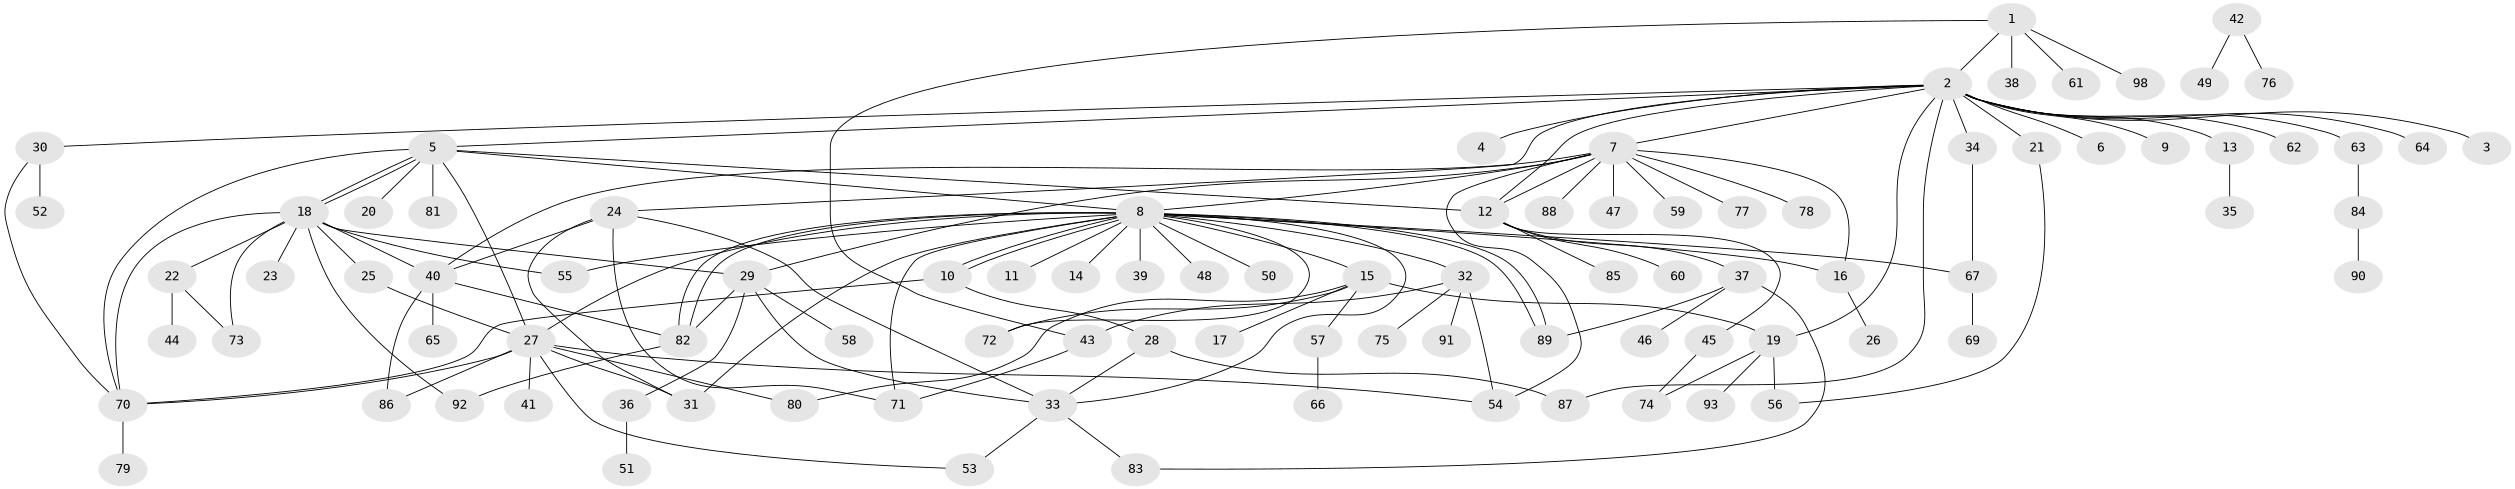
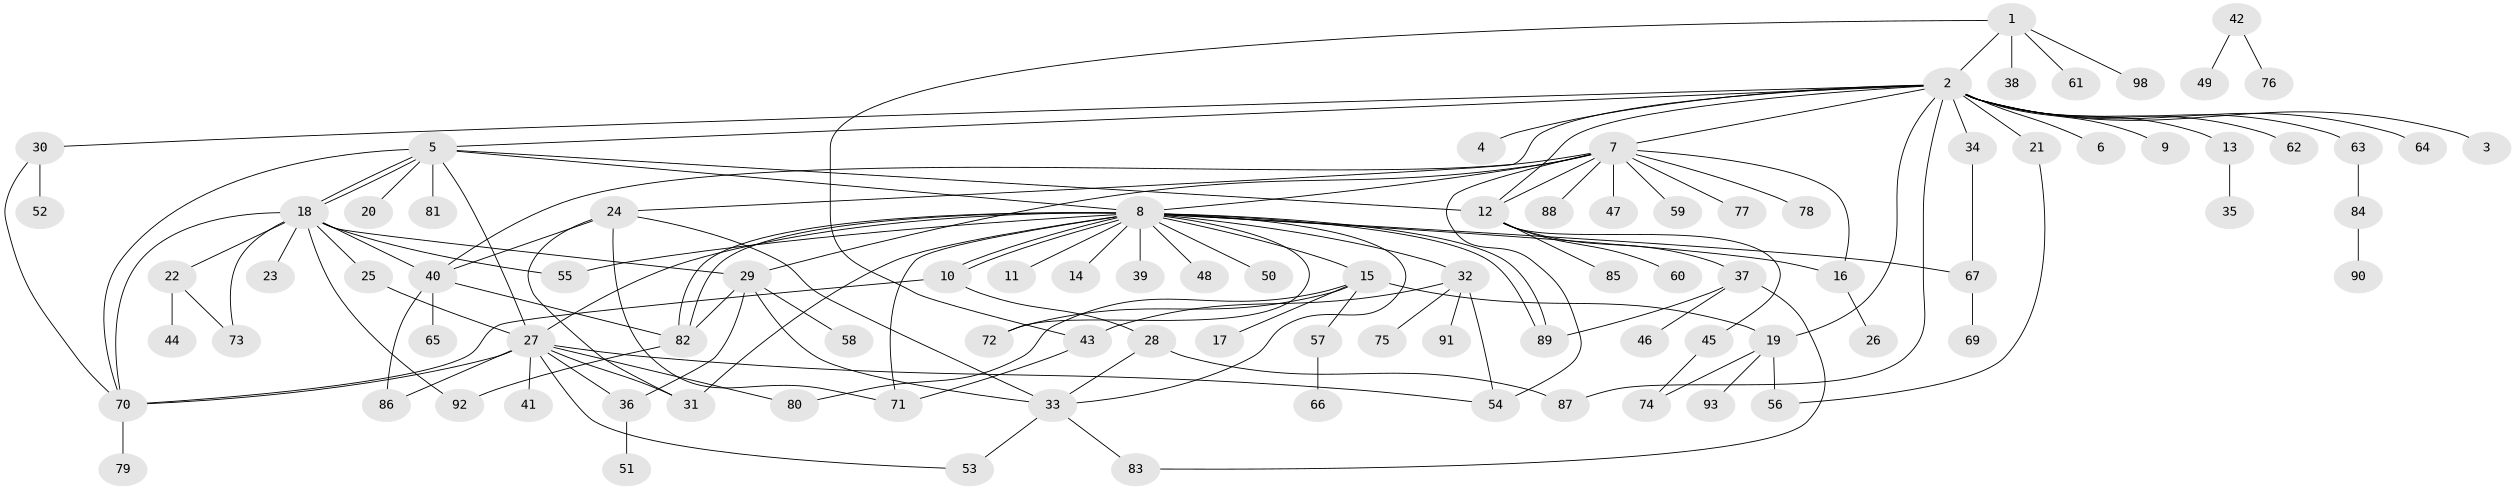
none -> (579, 373)
